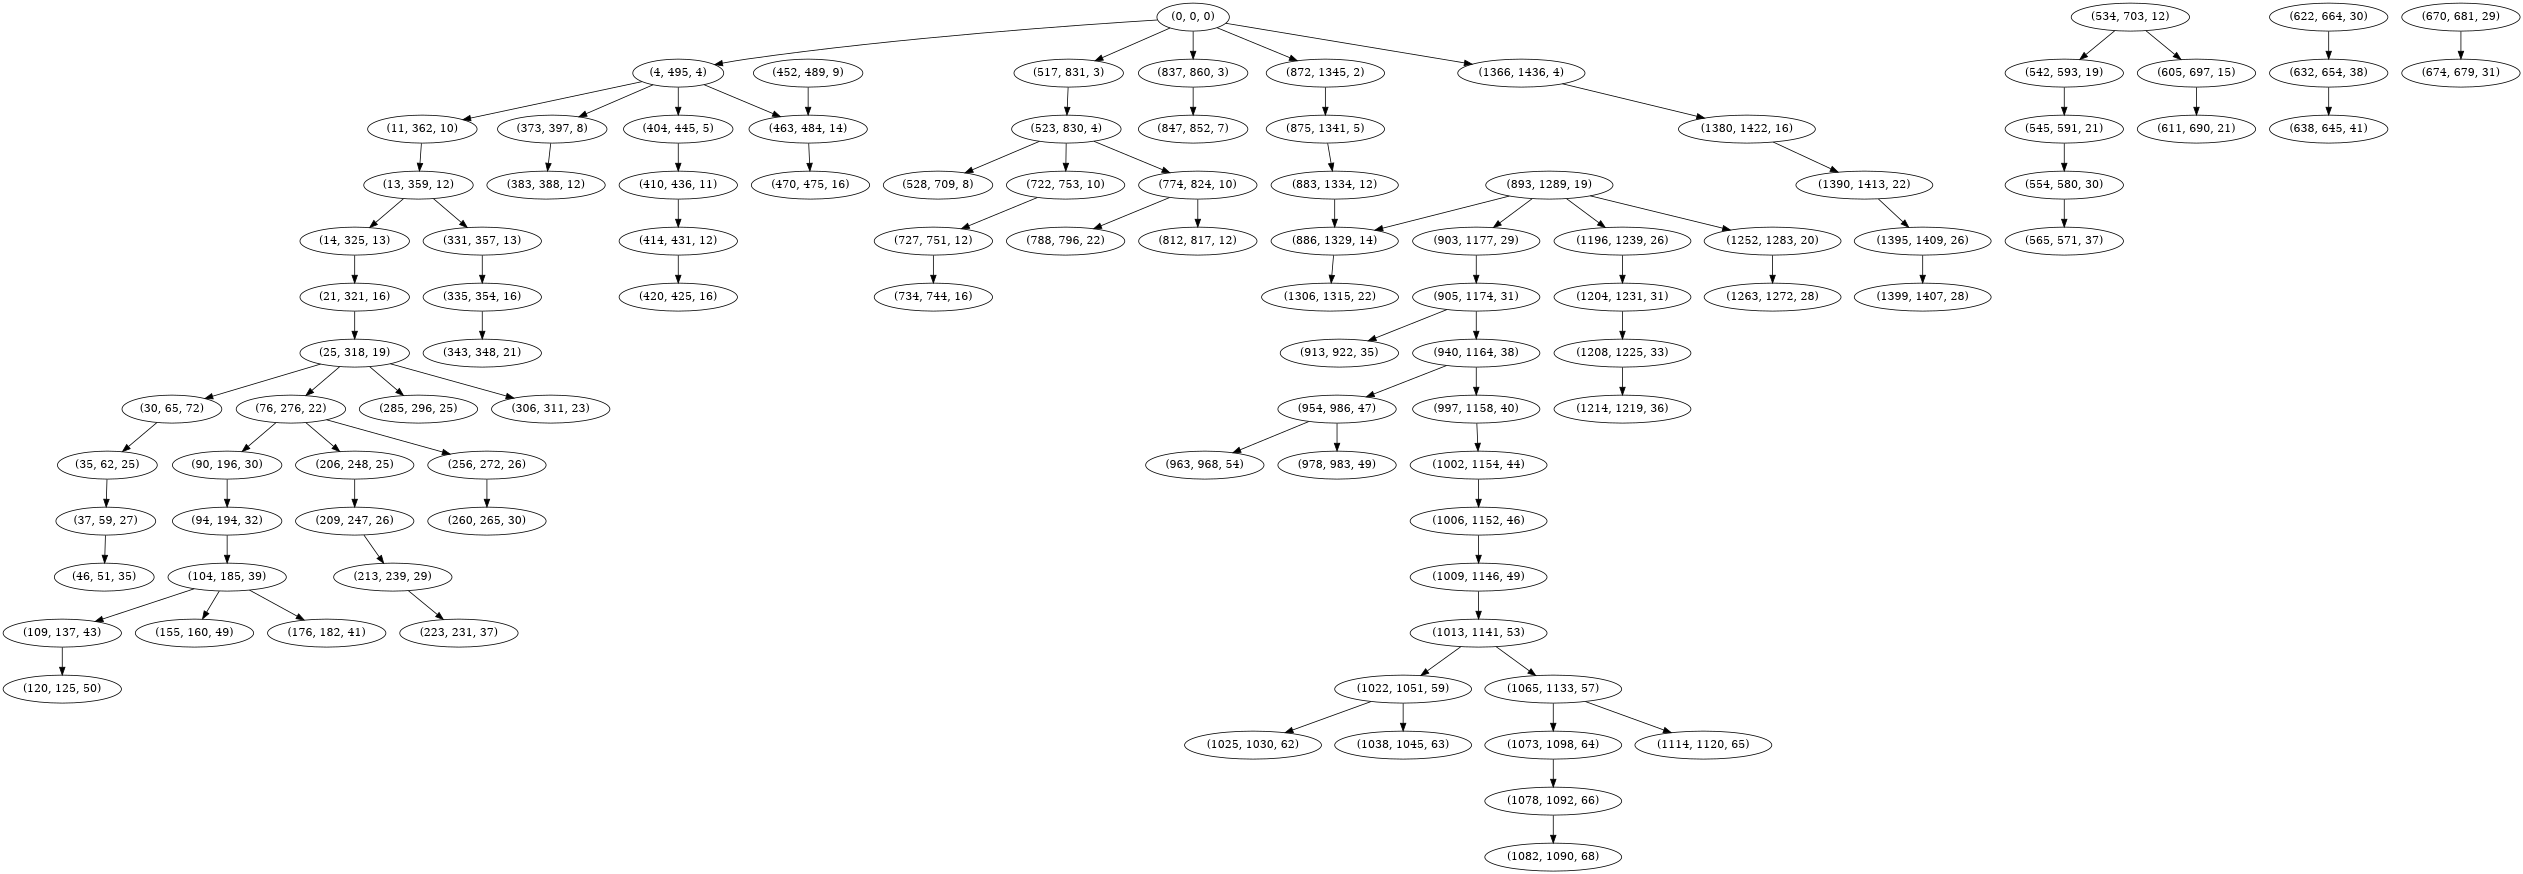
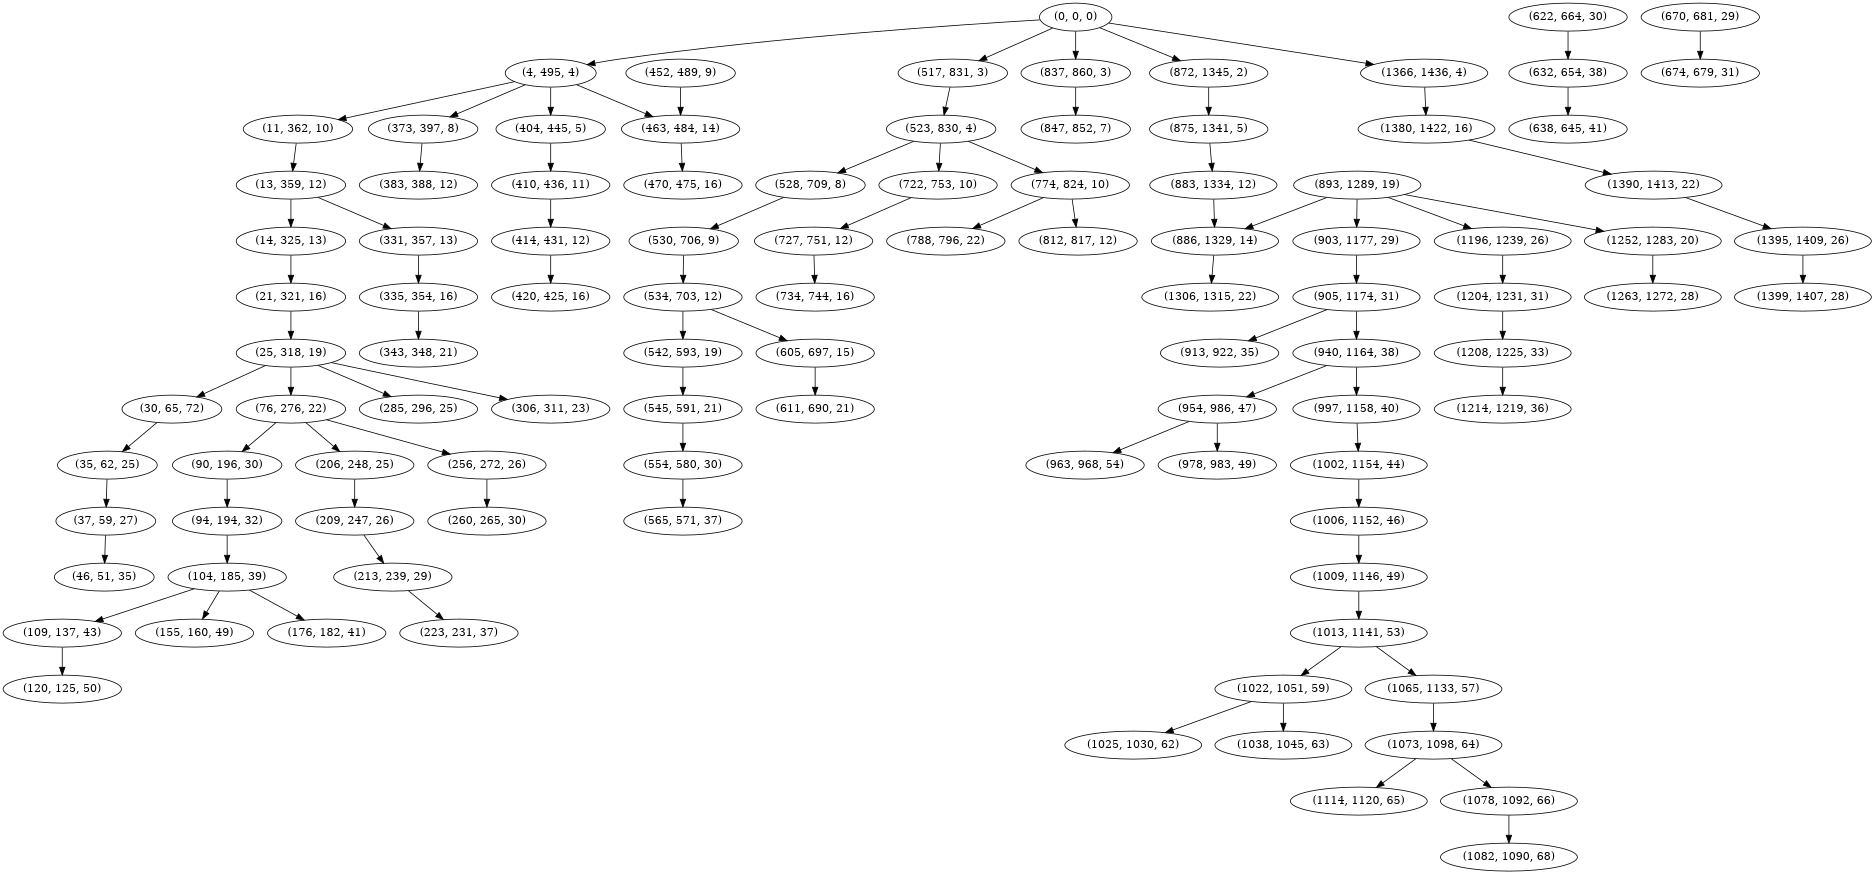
none -> (684, 241)
(1625, 716) -> (1399, 771)
